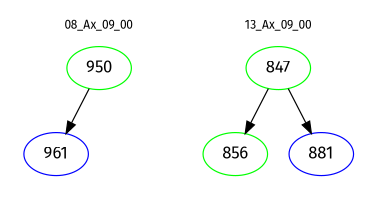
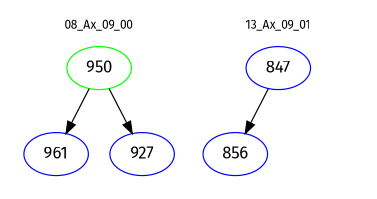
(278, 26) -> (278, 26)
(278, 68) -> (278, 68)
none -> (142, 154)
(235, 154) -> (235, 154)
(321, 154) -> none
